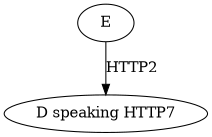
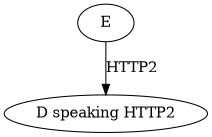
(106, 114) -> (106, 114)
